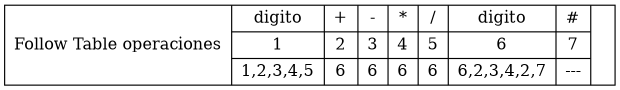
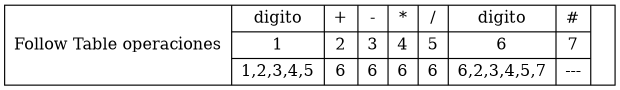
(502, 71) -> (502, 71)
